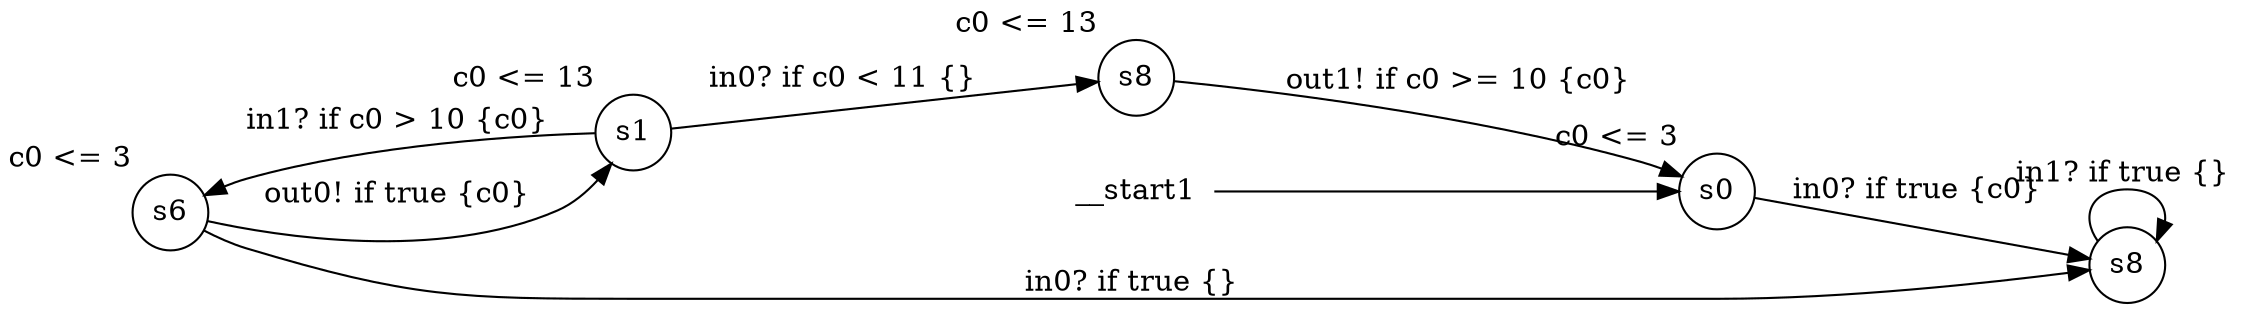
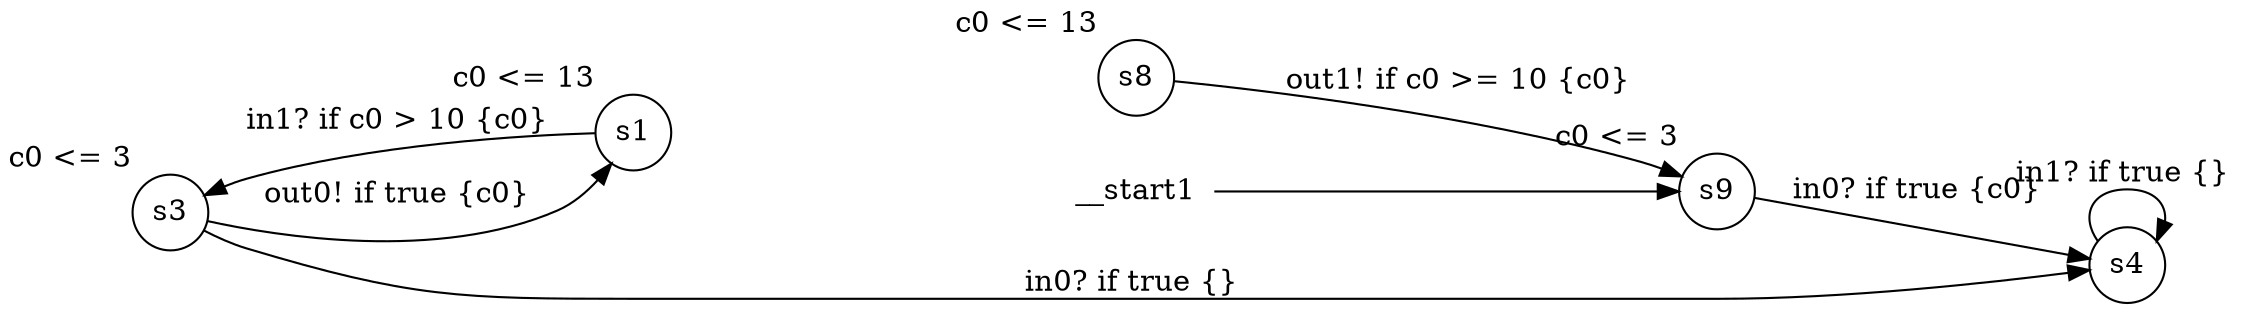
(874, 106) -> none
(1717, 191) -> (1717, 191)
(170, 213) -> (170, 213)
(2127, 265) -> (2127, 265)
